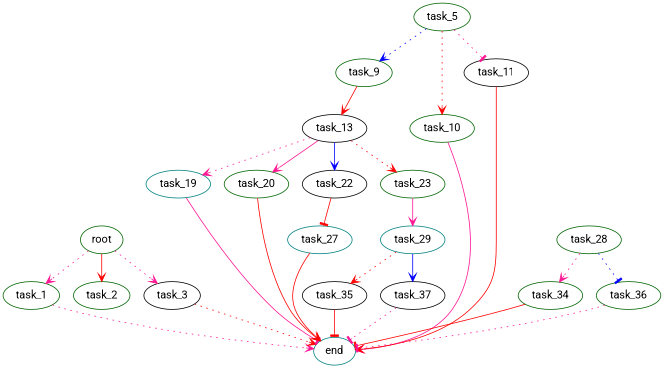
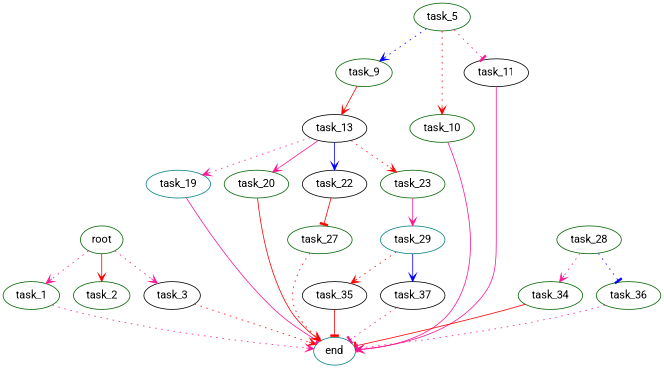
(320, 240) -> (320, 240)
(496, 260) -> (496, 260)
(293, 296) -> (293, 296)
